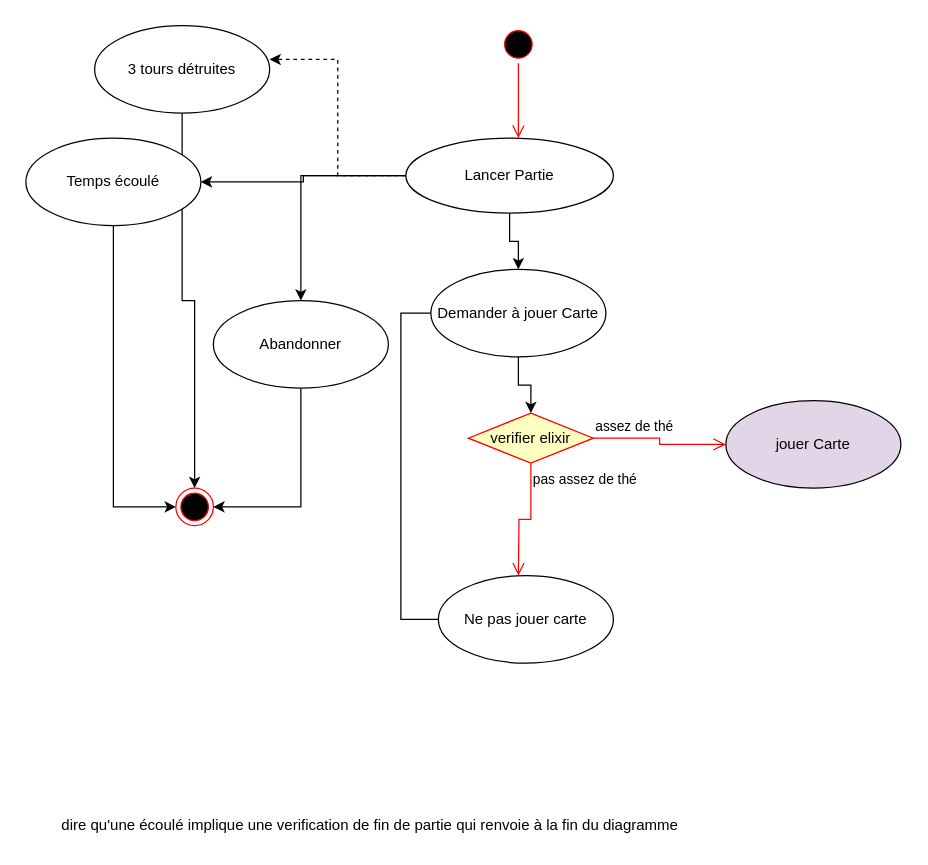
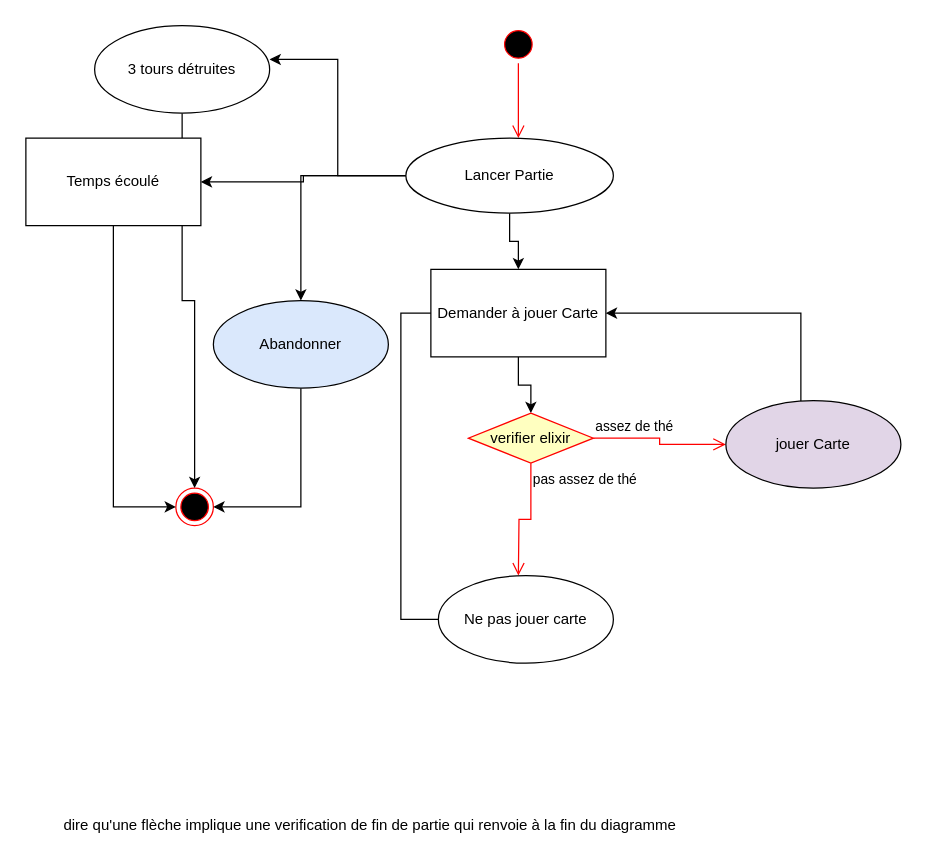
(338, 87) -> (338, 87)
(113, 182) -> (113, 182)
(518, 313) -> (518, 313)
none -> (751, 313)
(301, 344) -> (301, 344)
(370, 826) -> (370, 826)
